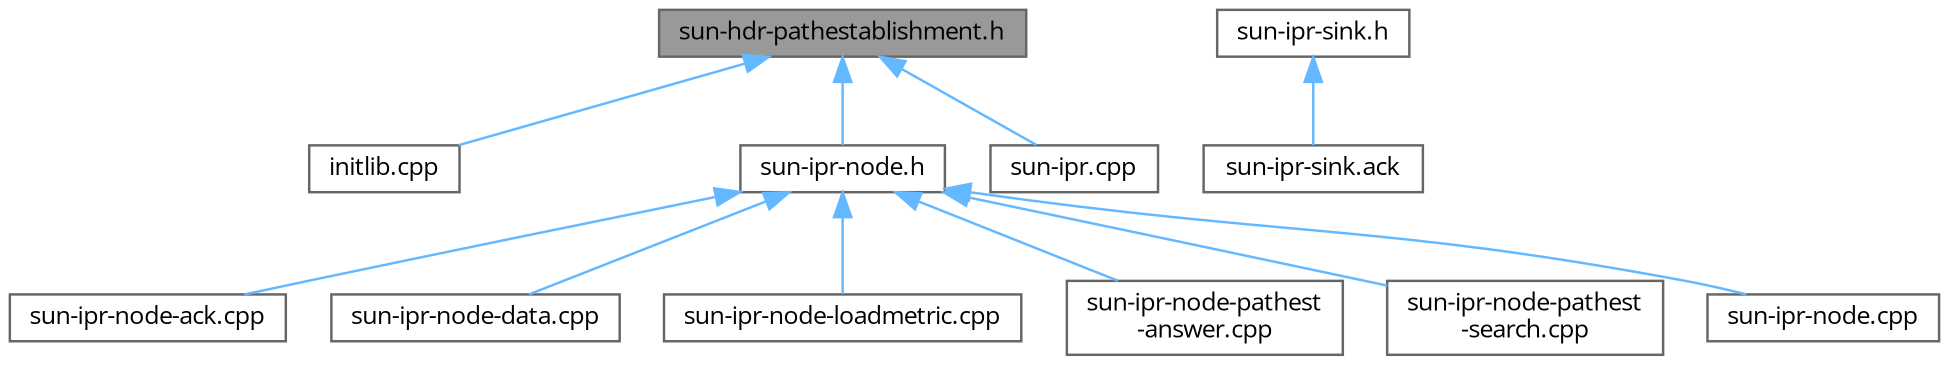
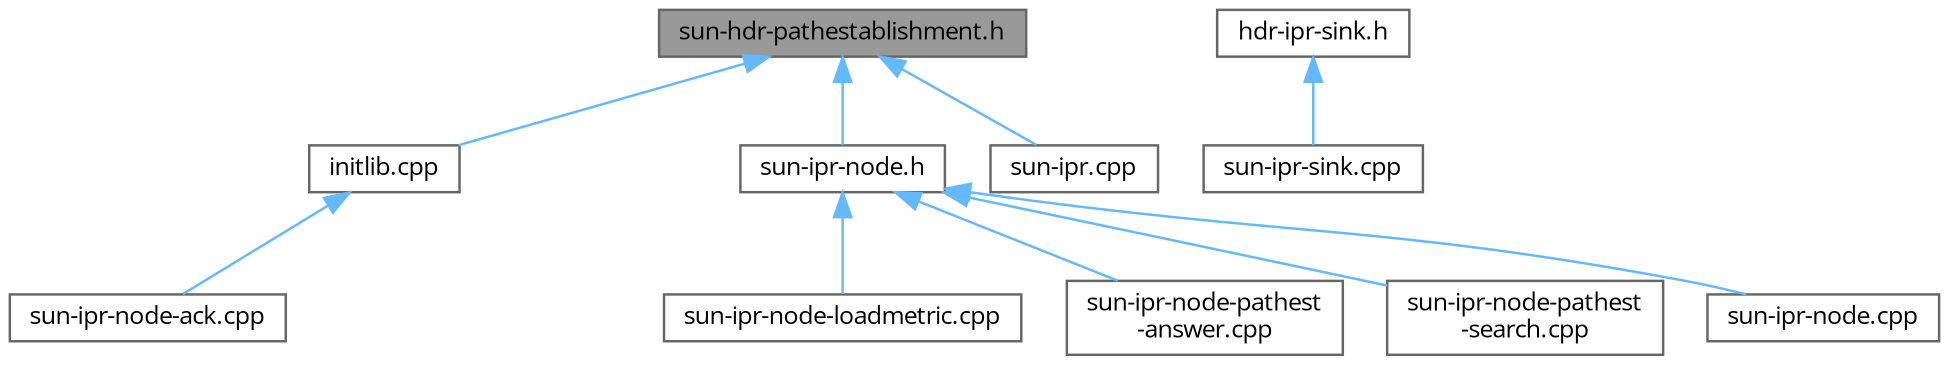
(1313, 33) -> (1313, 33)
(1313, 169) -> (1313, 169)
(480, 245) -> (256, 250)
(476, 318) -> none
